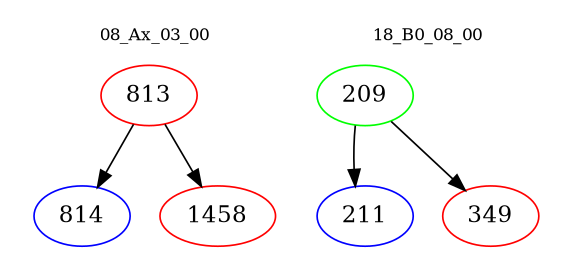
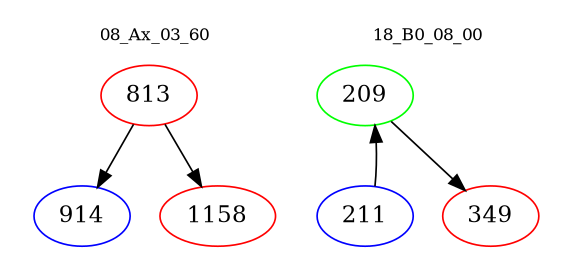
(155, 36) -> (155, 36)
(354, 147) -> (376, 164)
(82, 216) -> (82, 216)
(218, 216) -> (218, 216)
